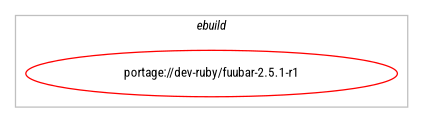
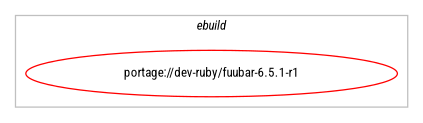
(212, 74) -> (212, 74)
